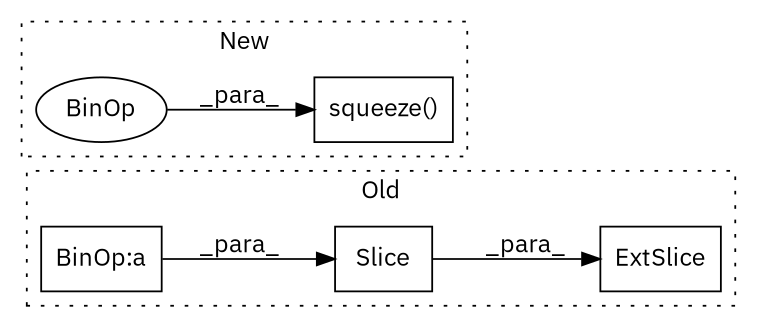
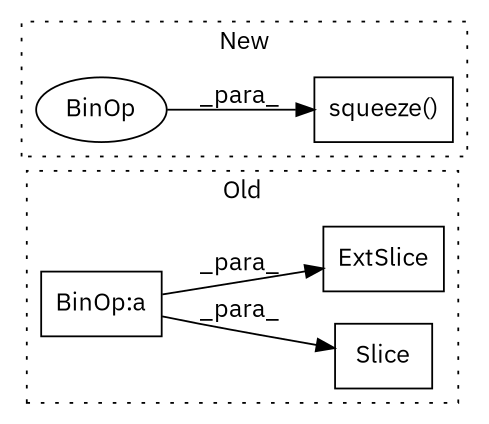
(507, 259) -> (234, 283)
